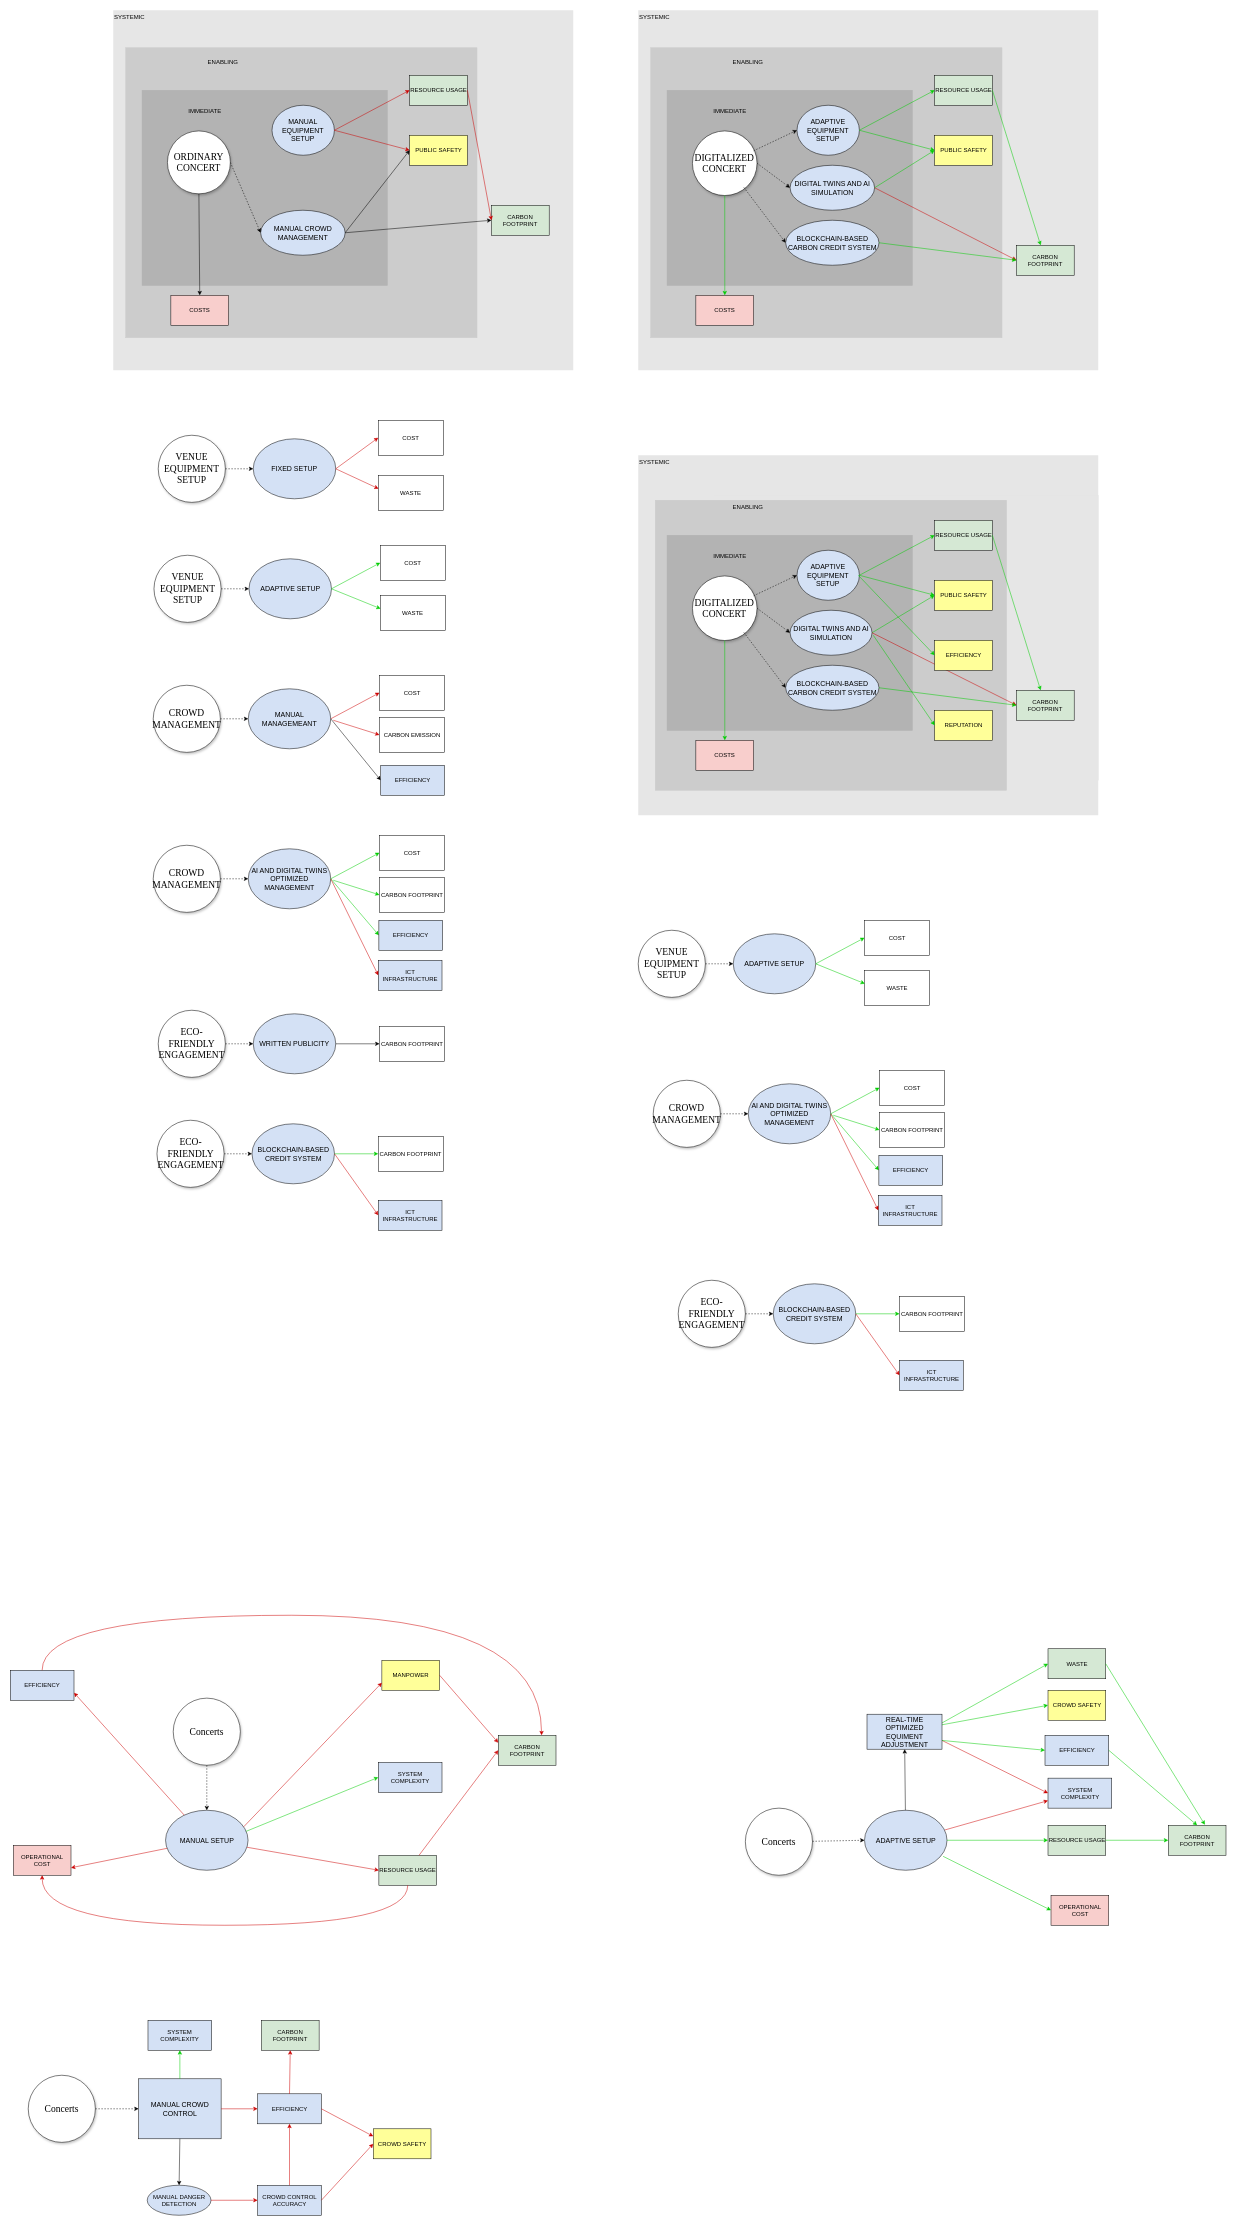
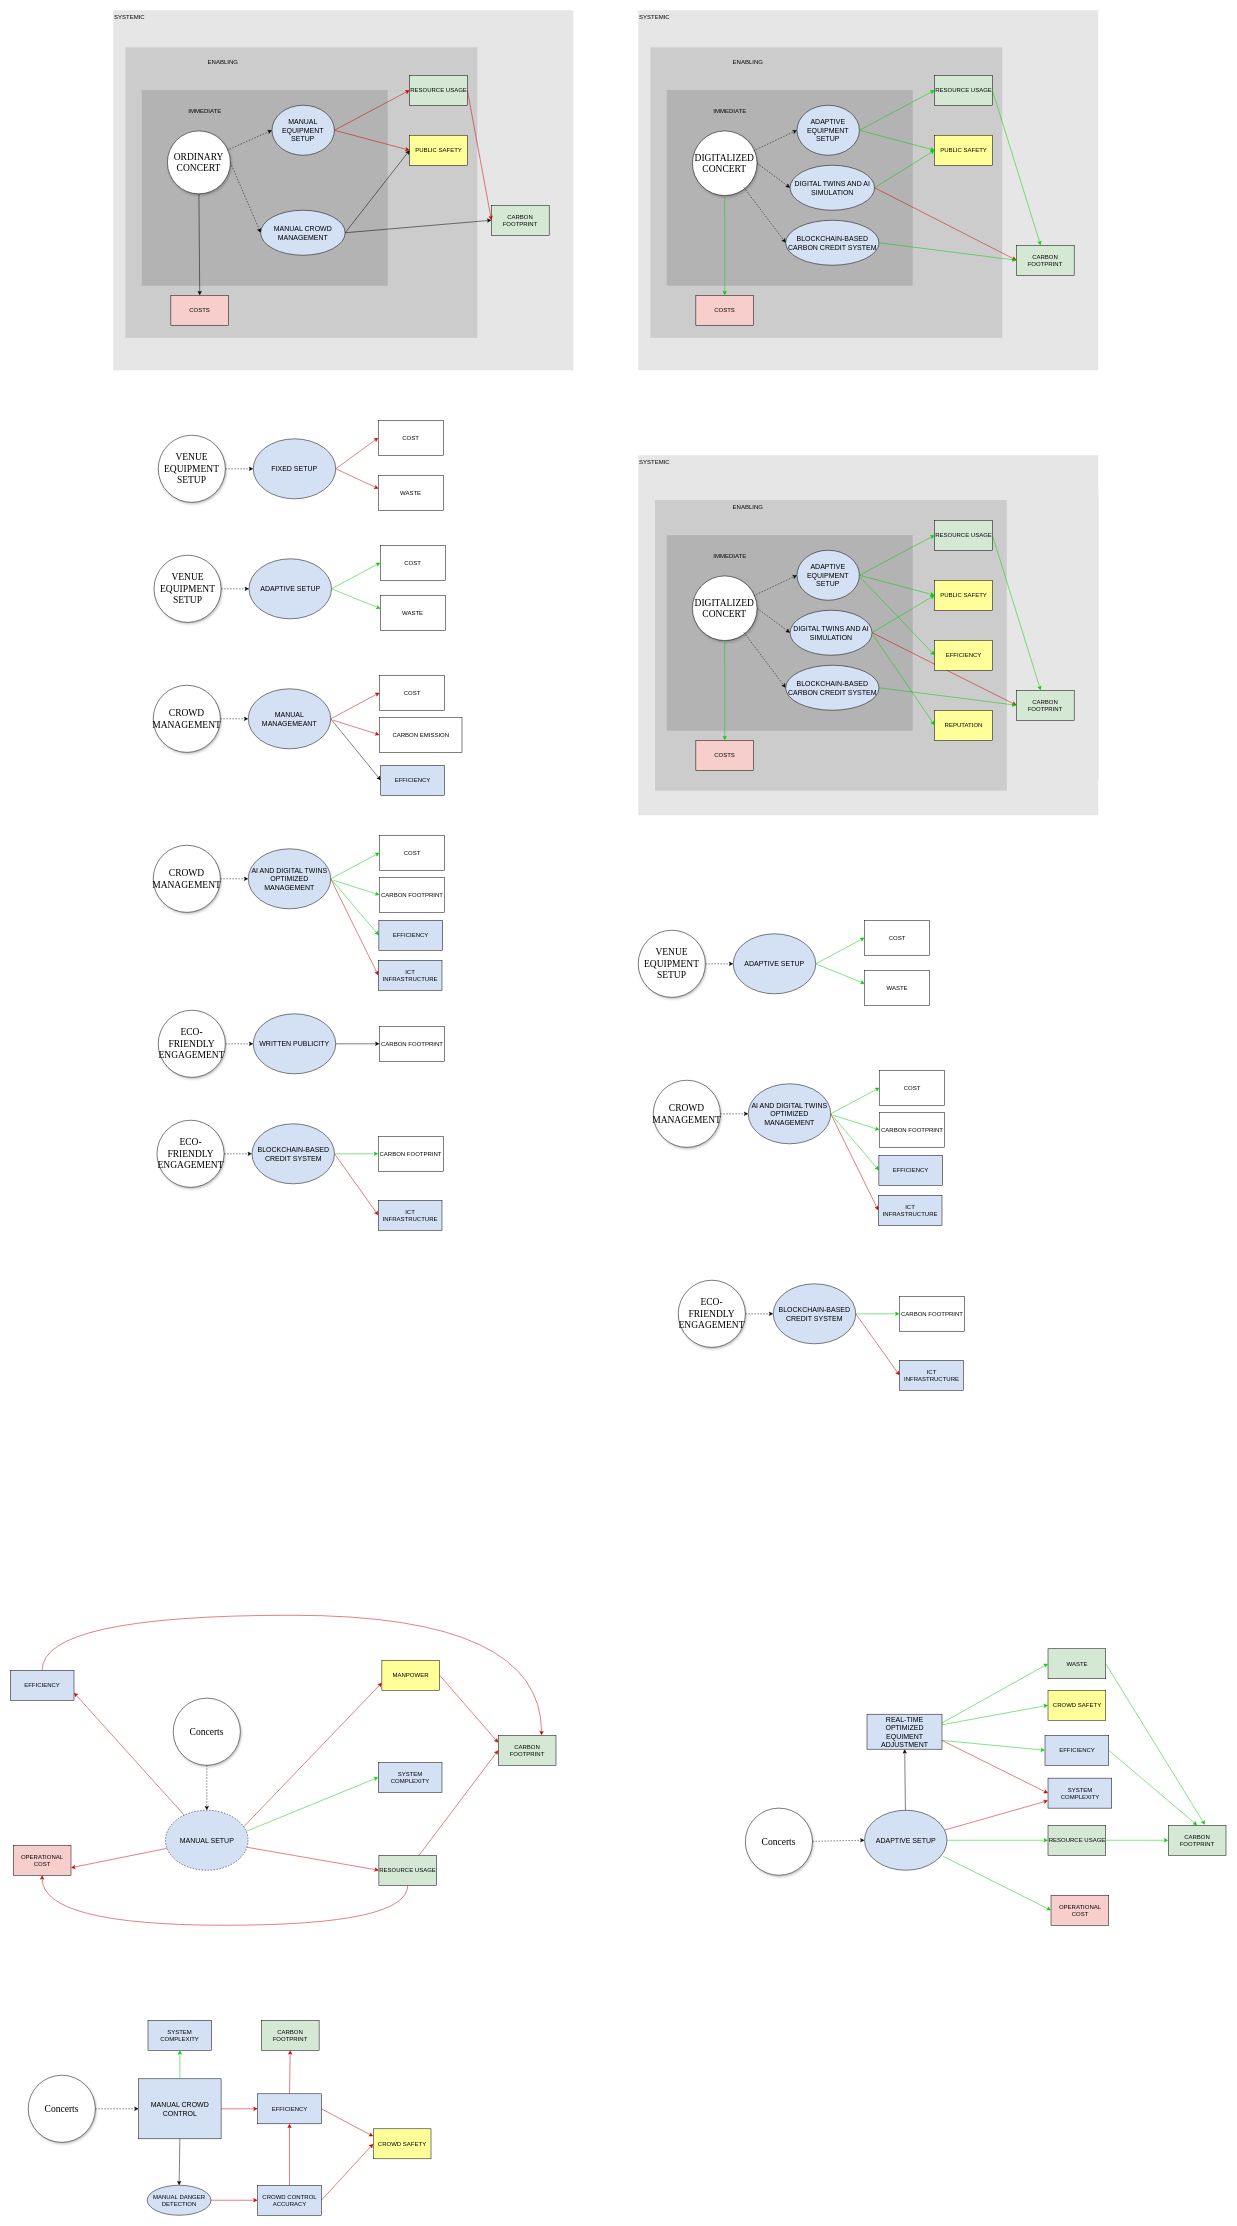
none -> (267, 132)
(412, 735) -> (421, 735)
(207, 1840) -> (207, 1840)
